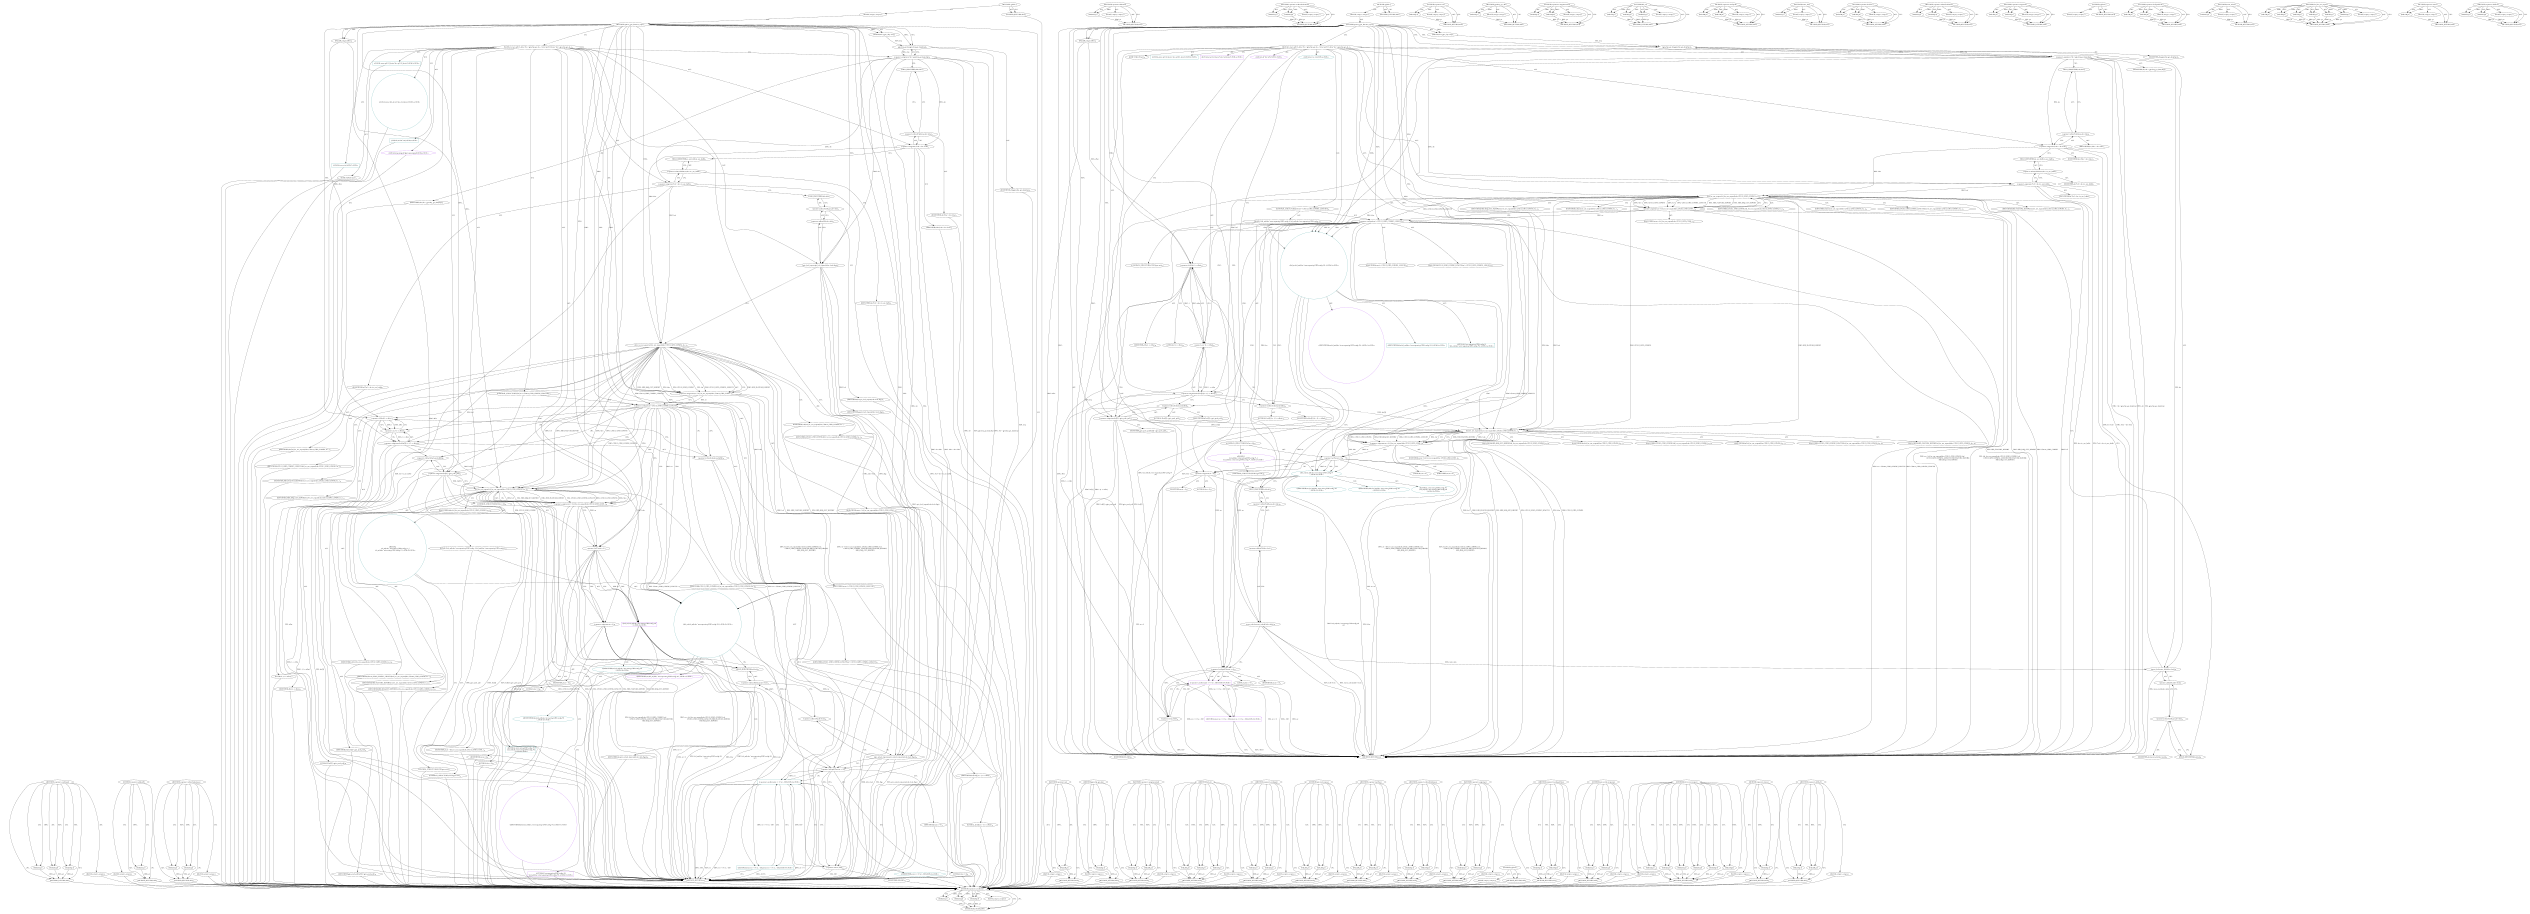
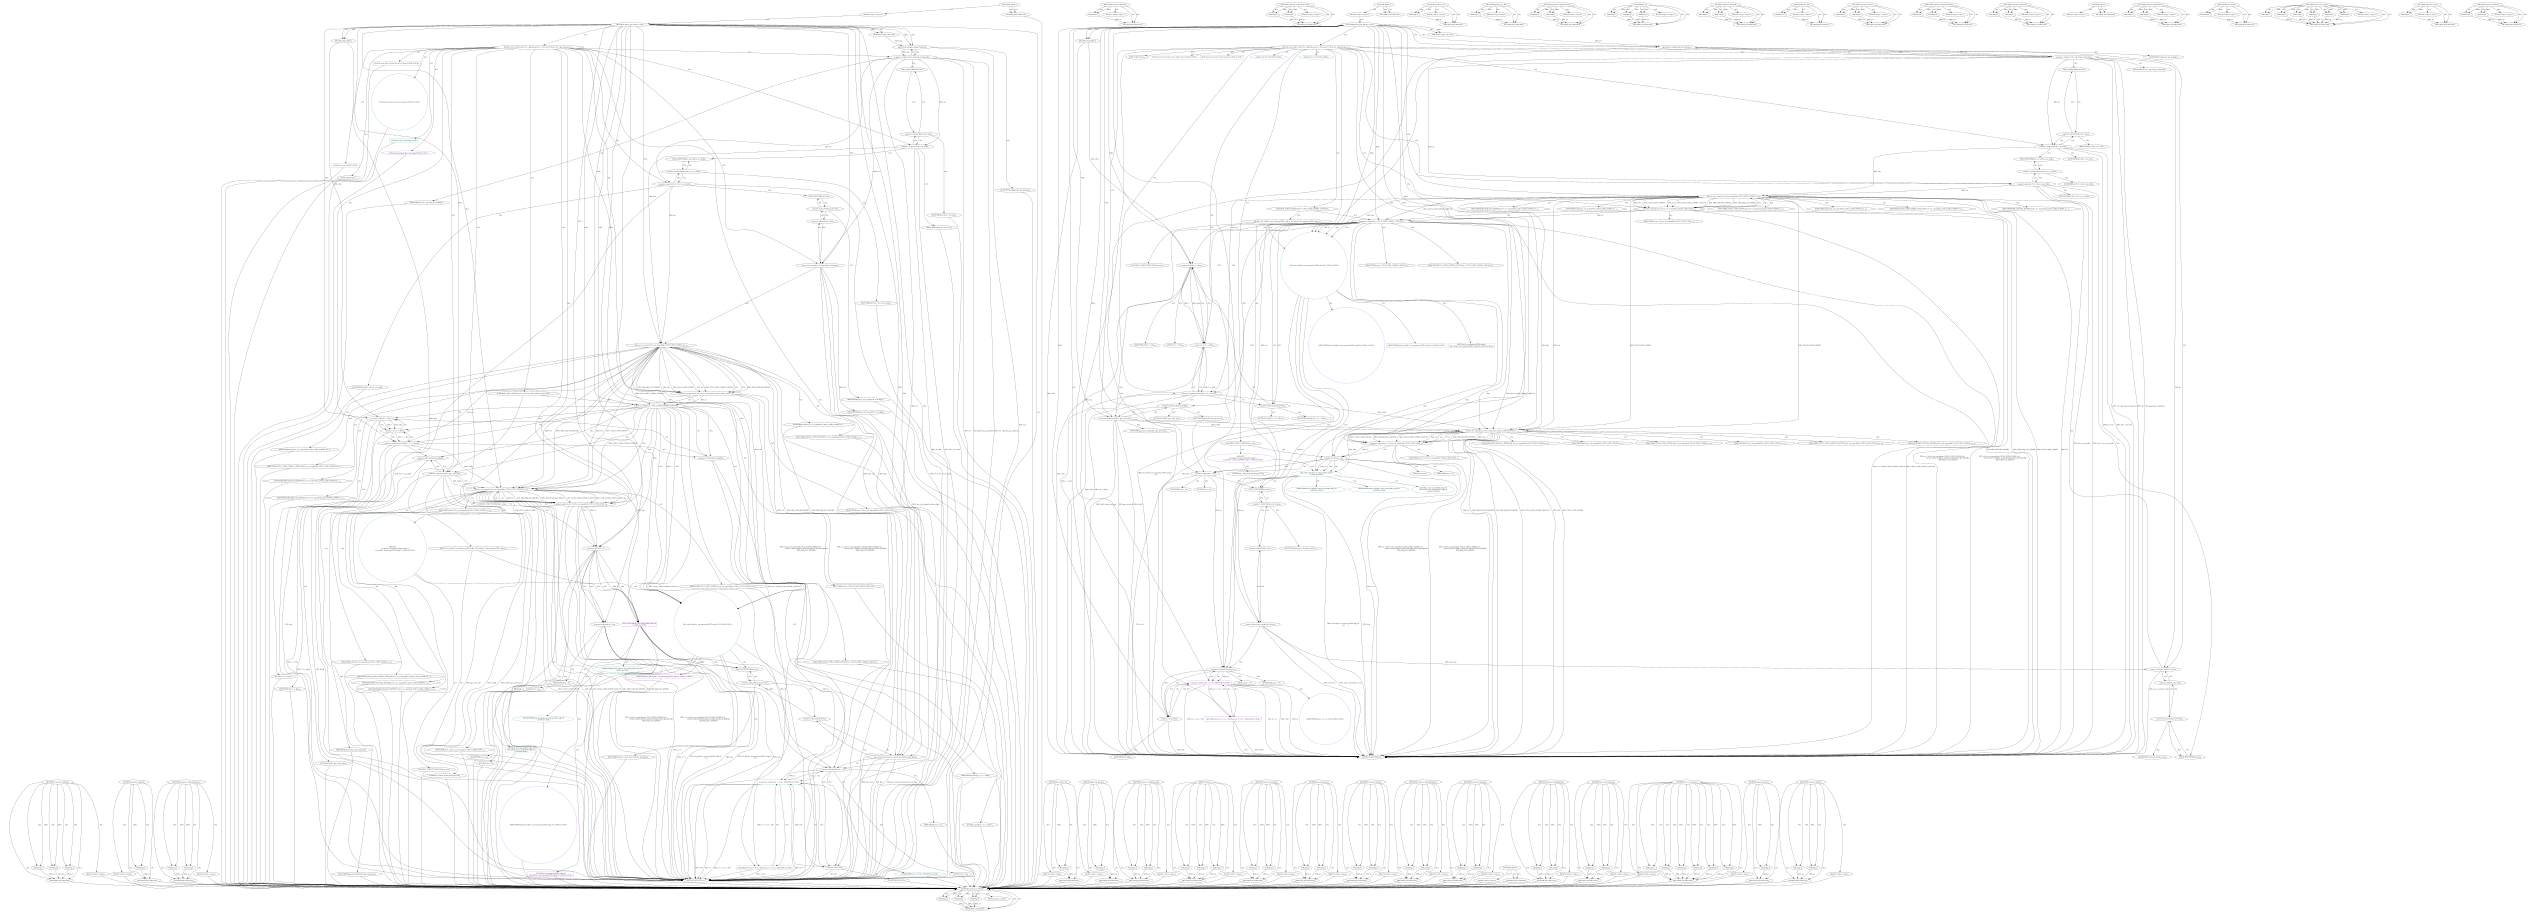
none -> (1300, 548)
none -> (1325, 719)
